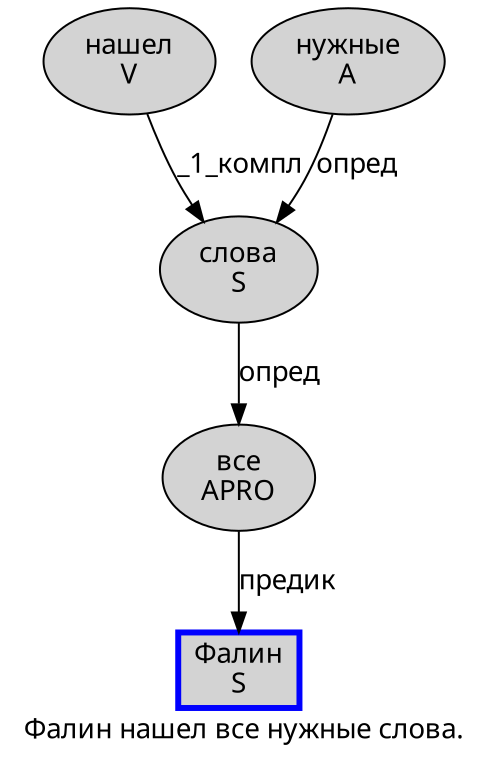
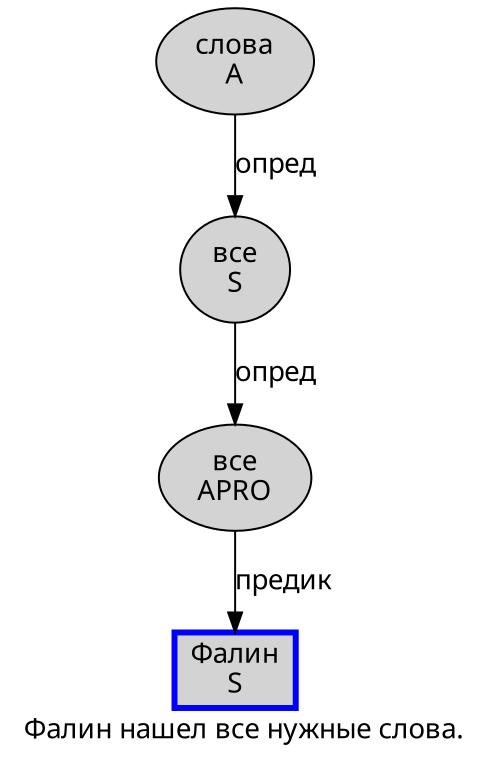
(130, 61) -> none
(348, 61) -> (235, 61)
(239, 270) -> (235, 270)
